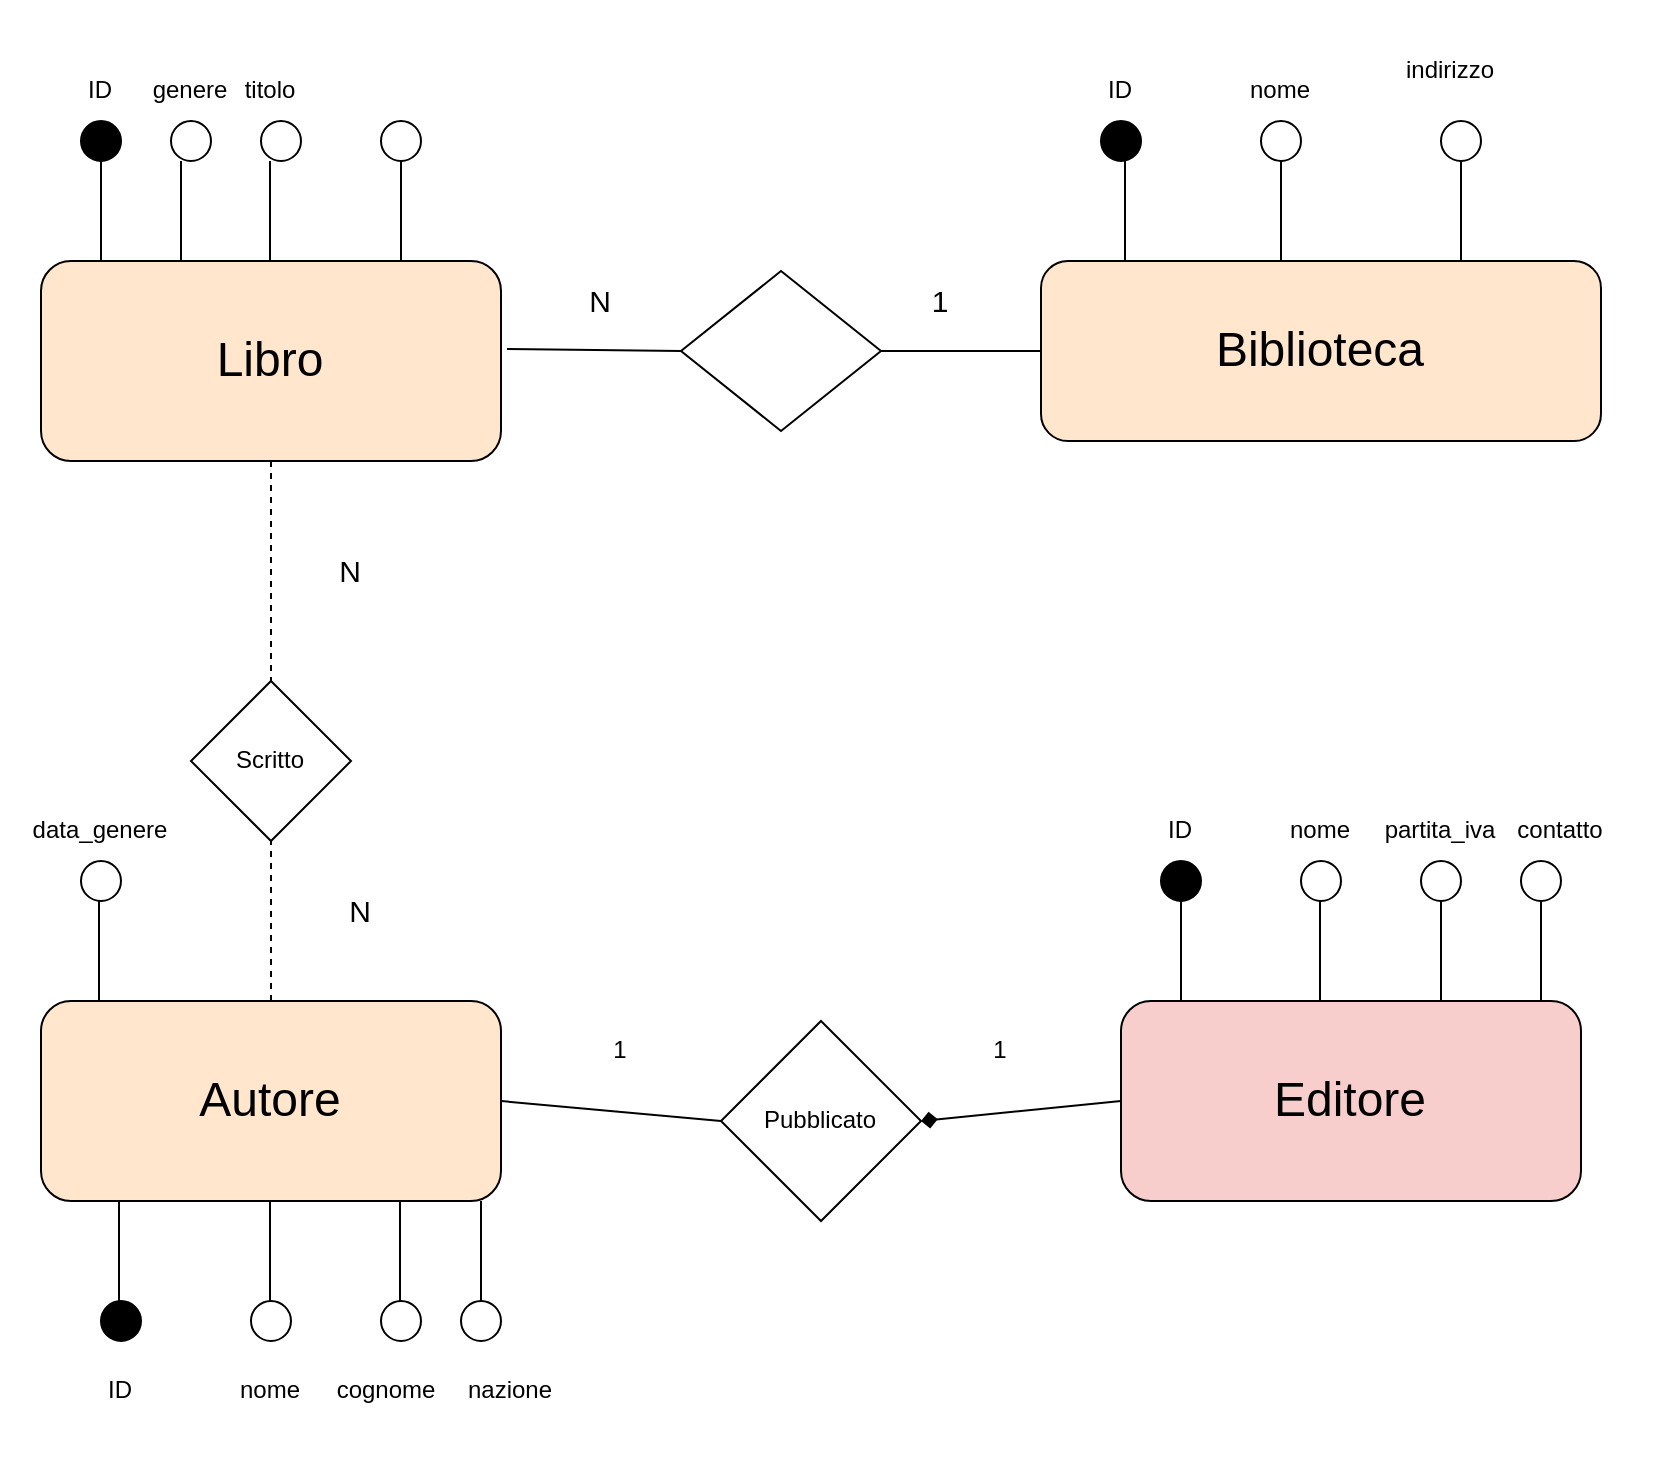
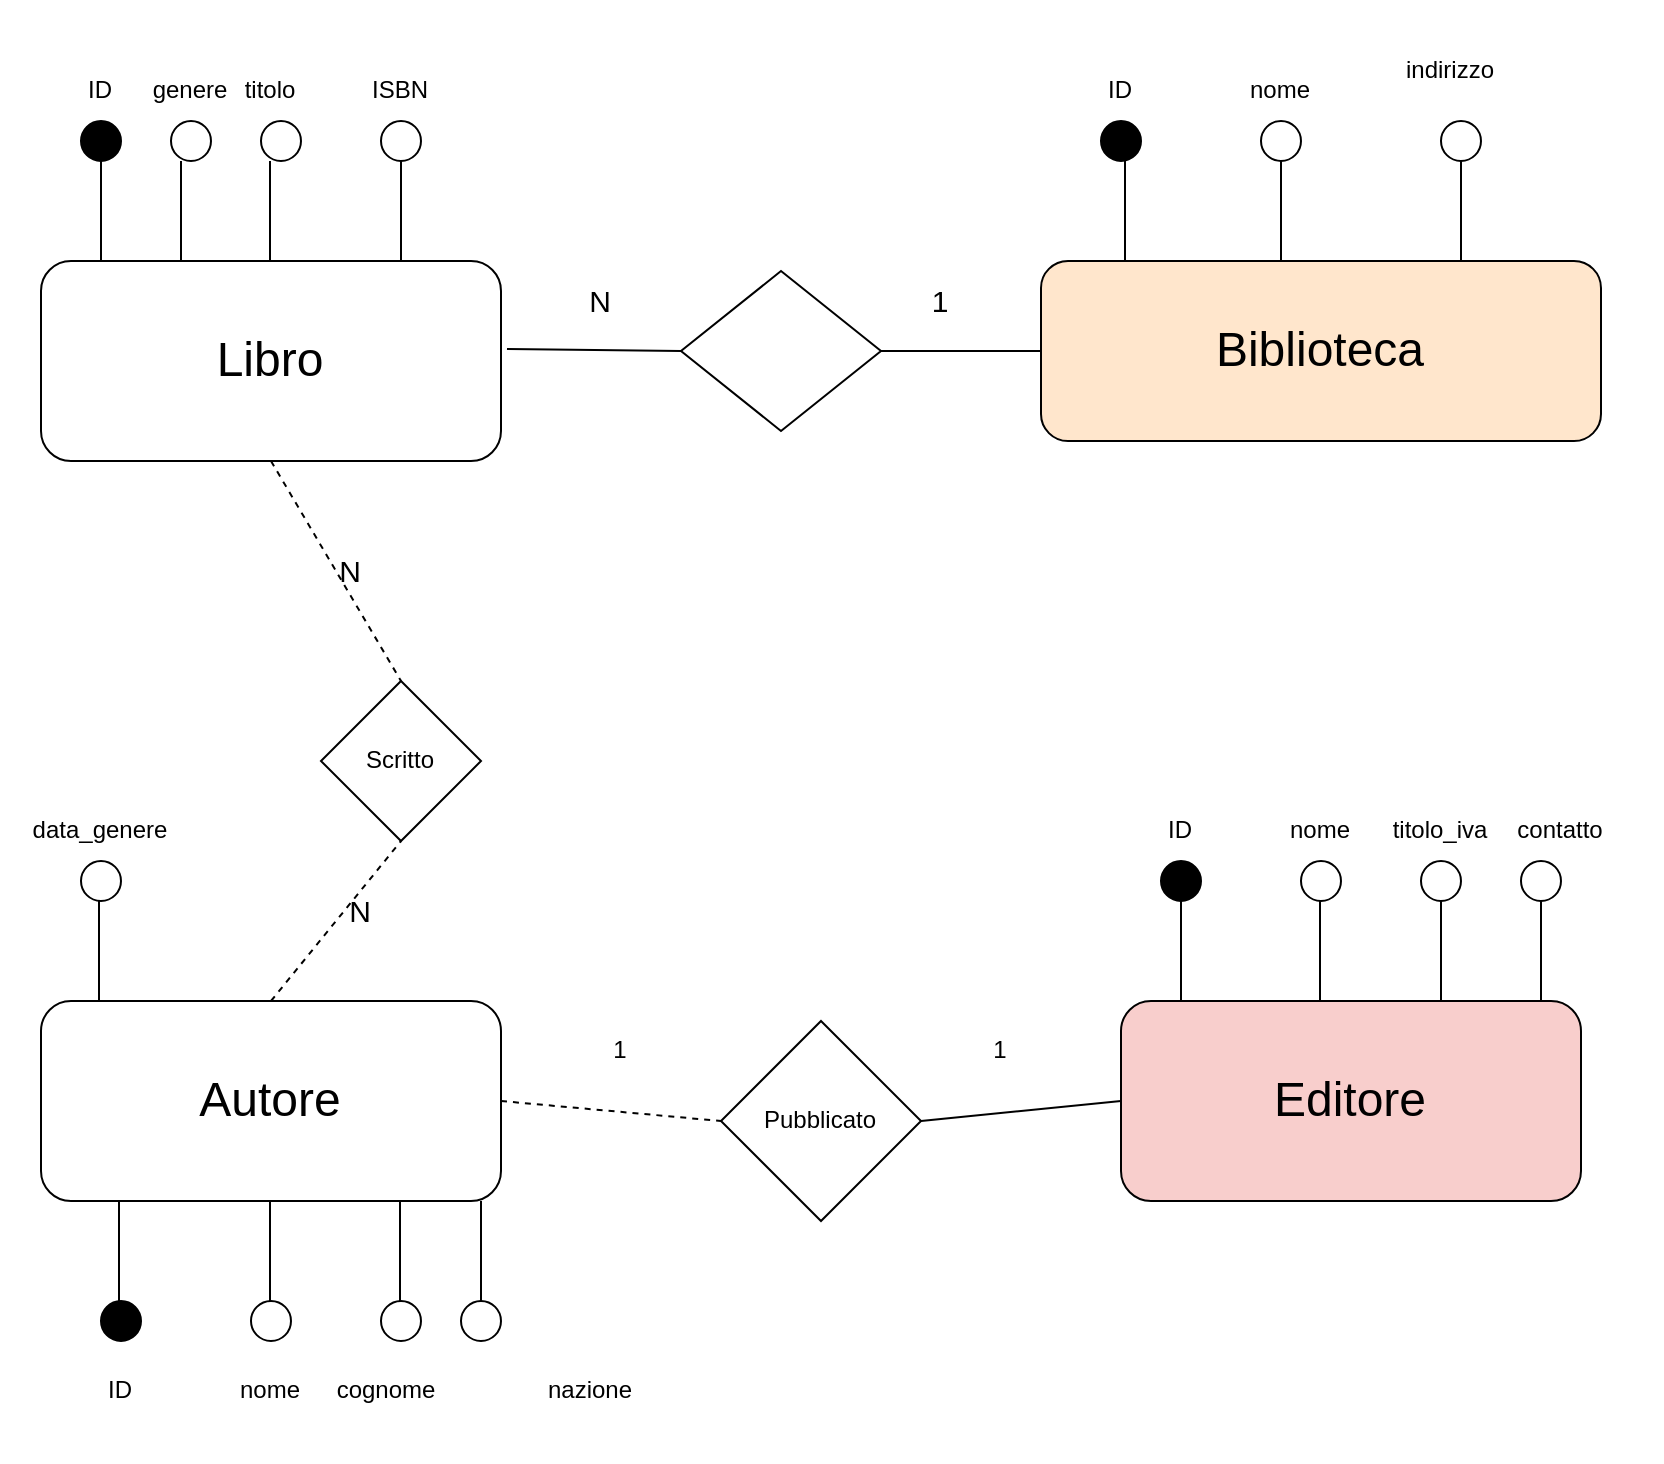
none -> (401, 91)
(271, 361) -> (271, 361)
(271, 761) -> (401, 761)
(1441, 831) -> (1441, 831)
(271, 1101) -> (271, 1101)
(610, 1111) -> (610, 1111)
(937, 1119) -> (929, 1120)
(511, 1391) -> (591, 1391)
